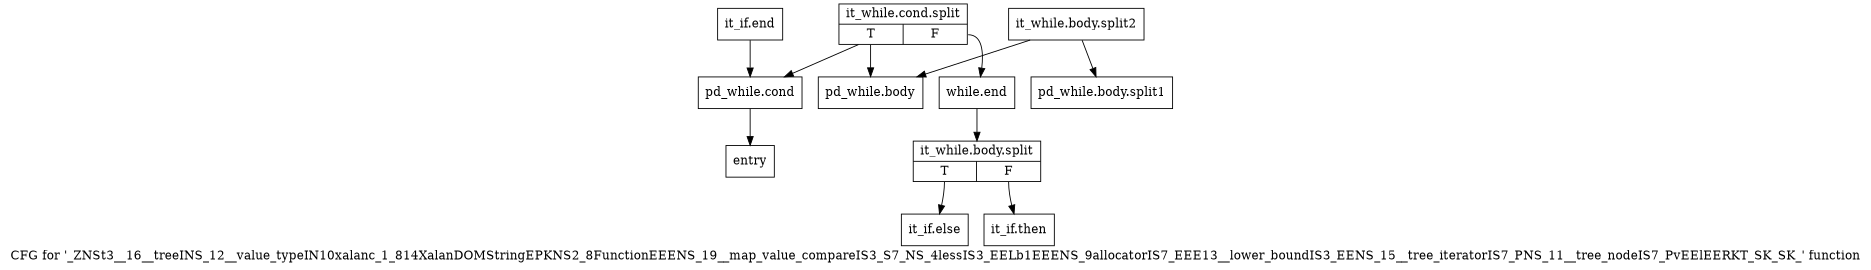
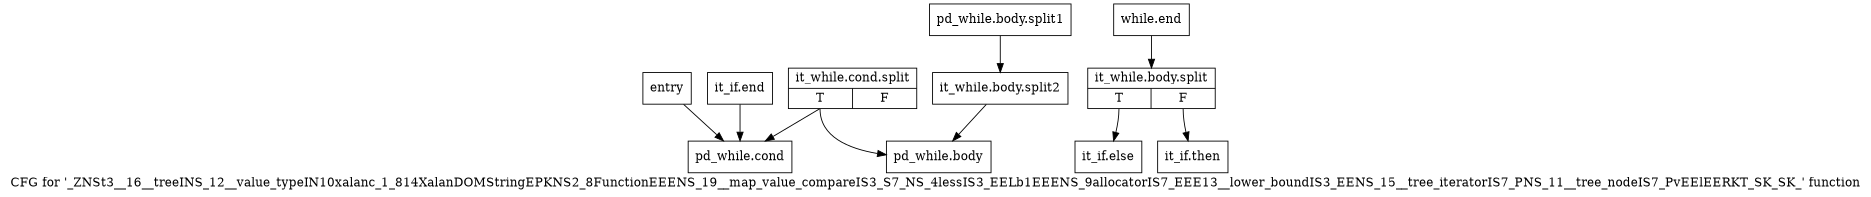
(981, 48) -> none
(1087, 54) -> (1000, 50)
(750, 123) -> (700, 120)
